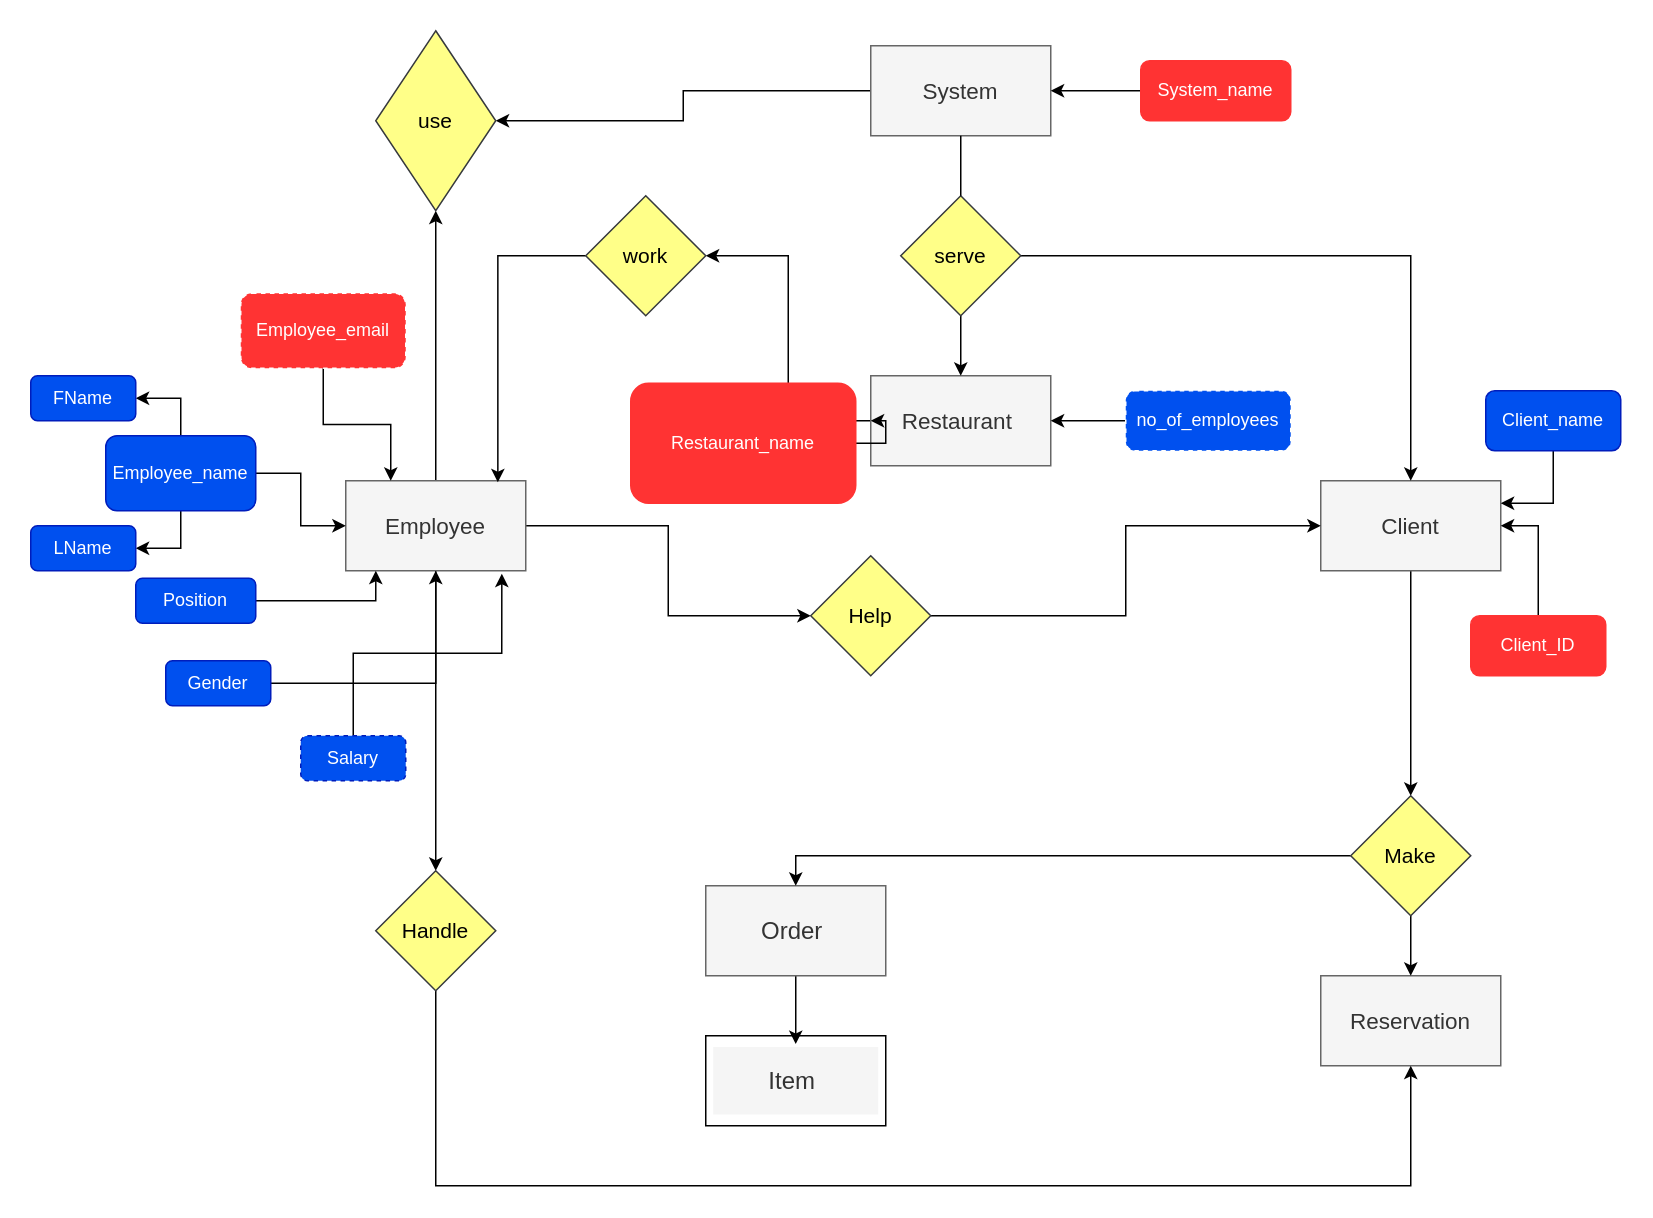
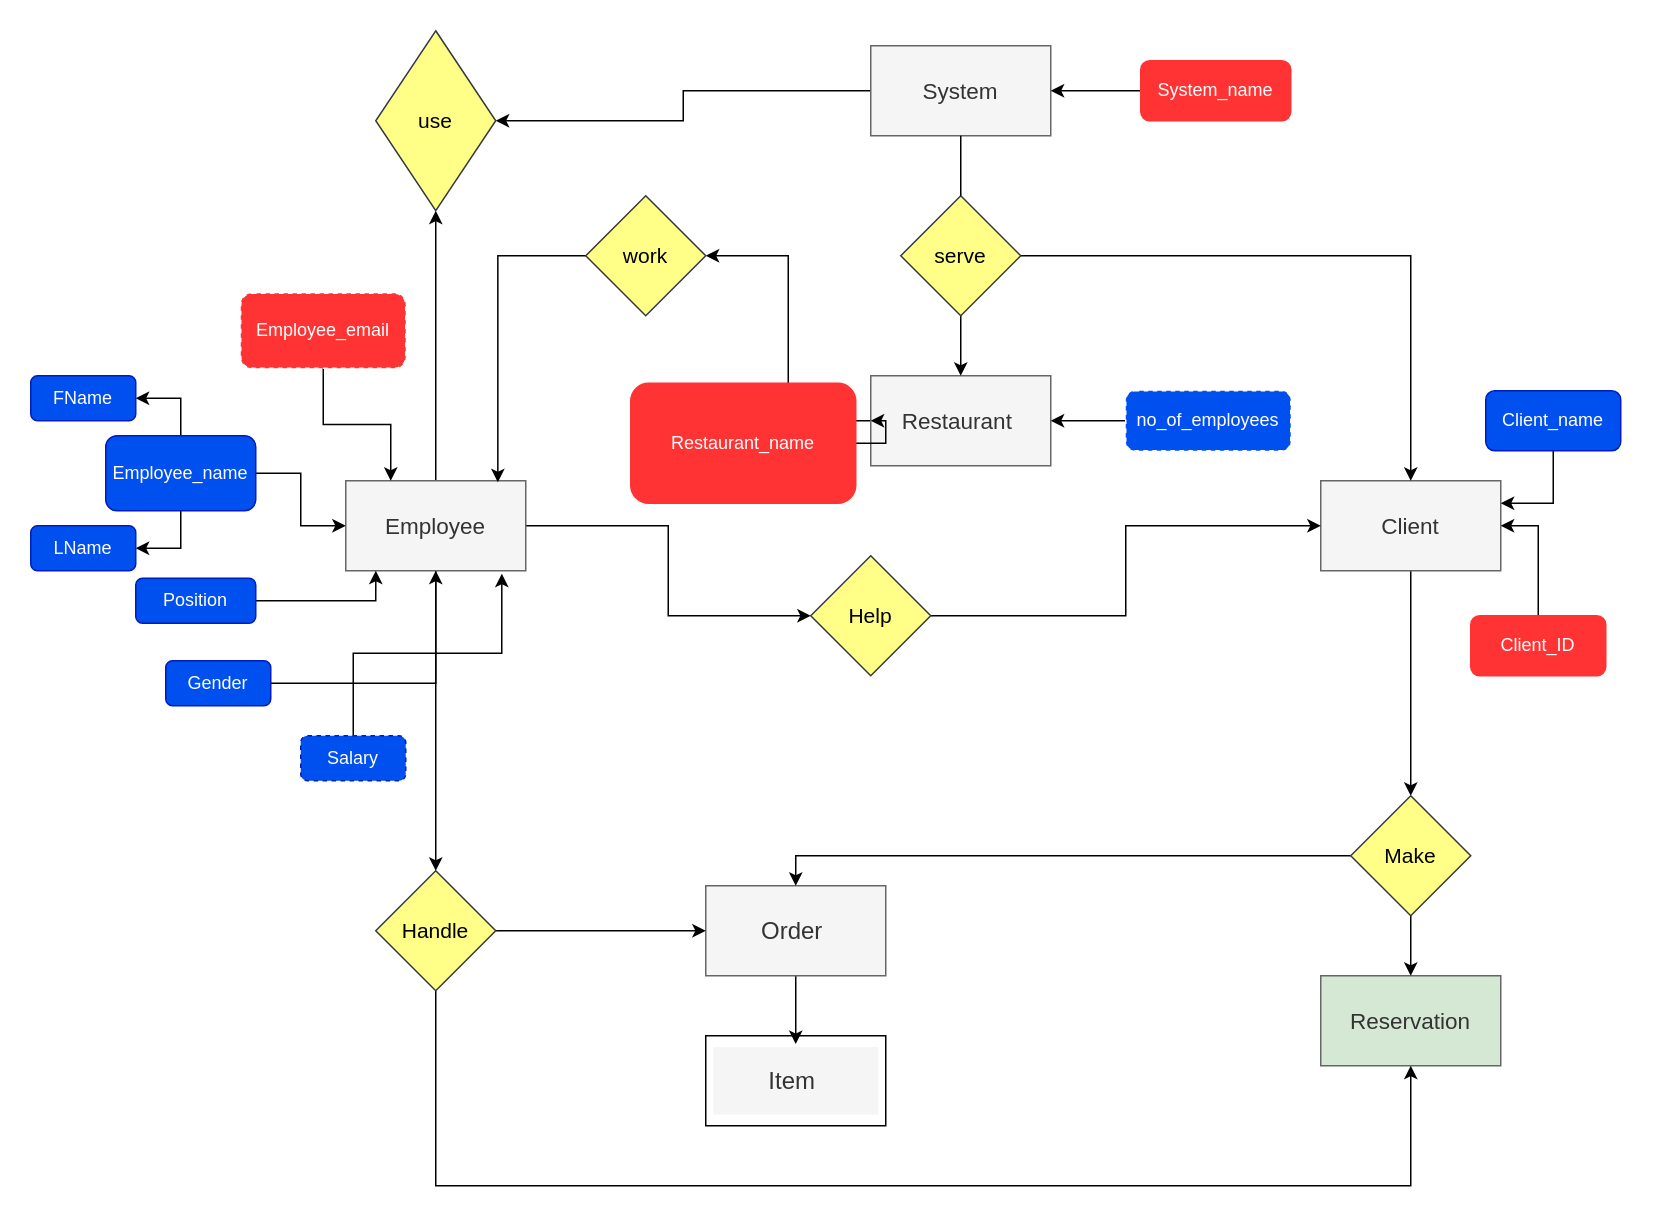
none -> (596, 931)
(1411, 1021) -> (1411, 1021)
